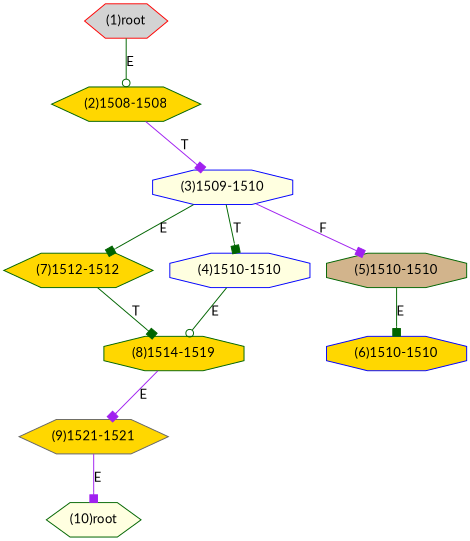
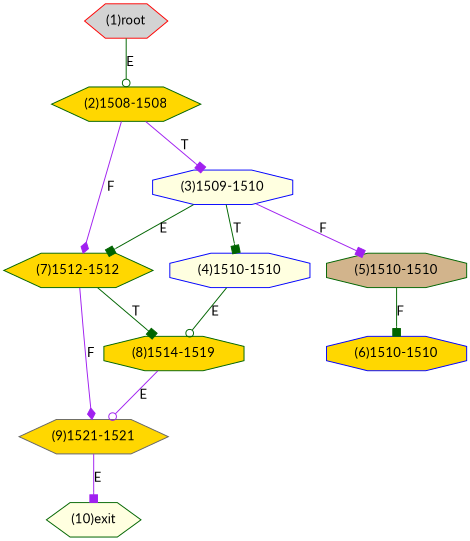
none -> (104, 182)
(401, 312) -> (401, 312)
none -> (85, 348)
(137, 392) -> (137, 392)
(94, 520) -> (94, 520)
